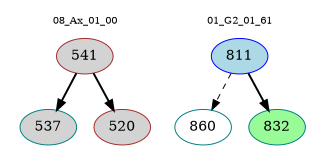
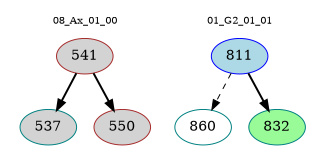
(240, 21) -> (240, 21)
(122, 127) -> (122, 127)
